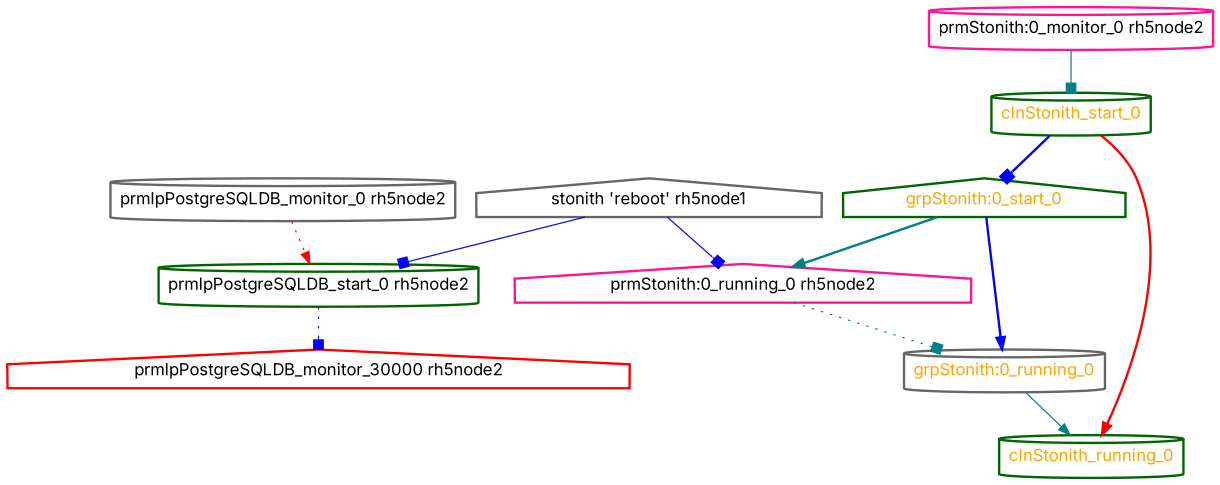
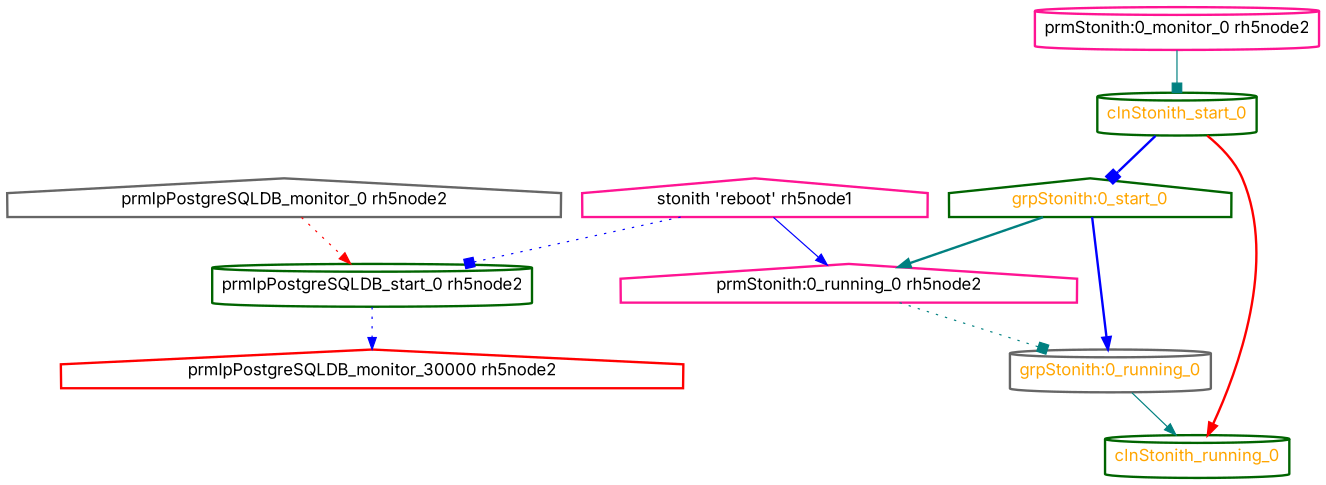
(283, 200) -> (284, 200)
(649, 200) -> (755, 200)
(690, 237) -> (796, 237)
(498, 239) -> (579, 239)
(319, 322) -> (372, 322)
